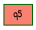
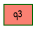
(18, 15) -> (18, 15)
